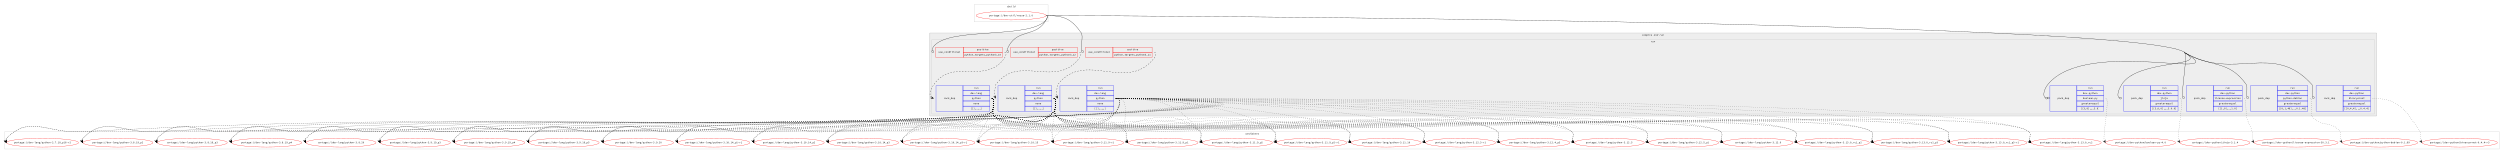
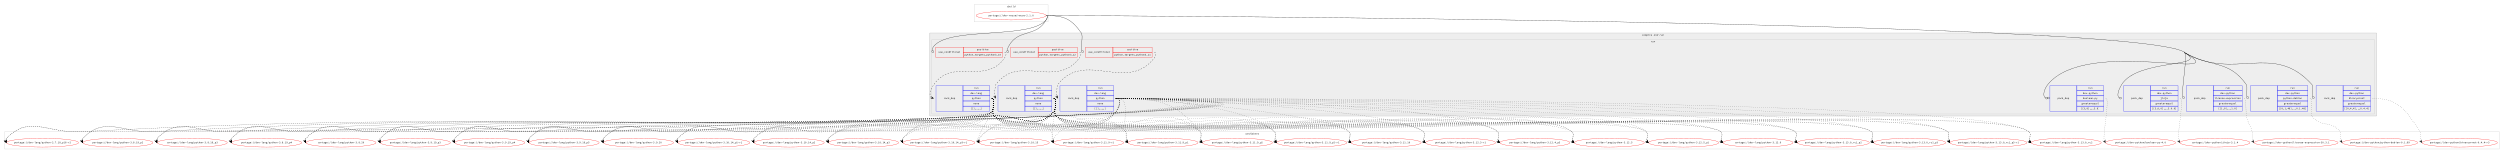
(1011, 16) -> (1011, 16)
